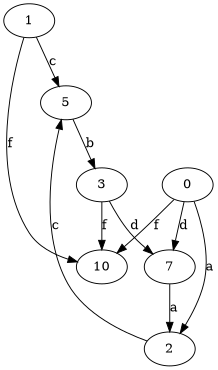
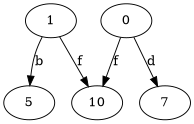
(53, 62) -> (40, 62)
(102, 185) -> none
(170, 349) -> none
